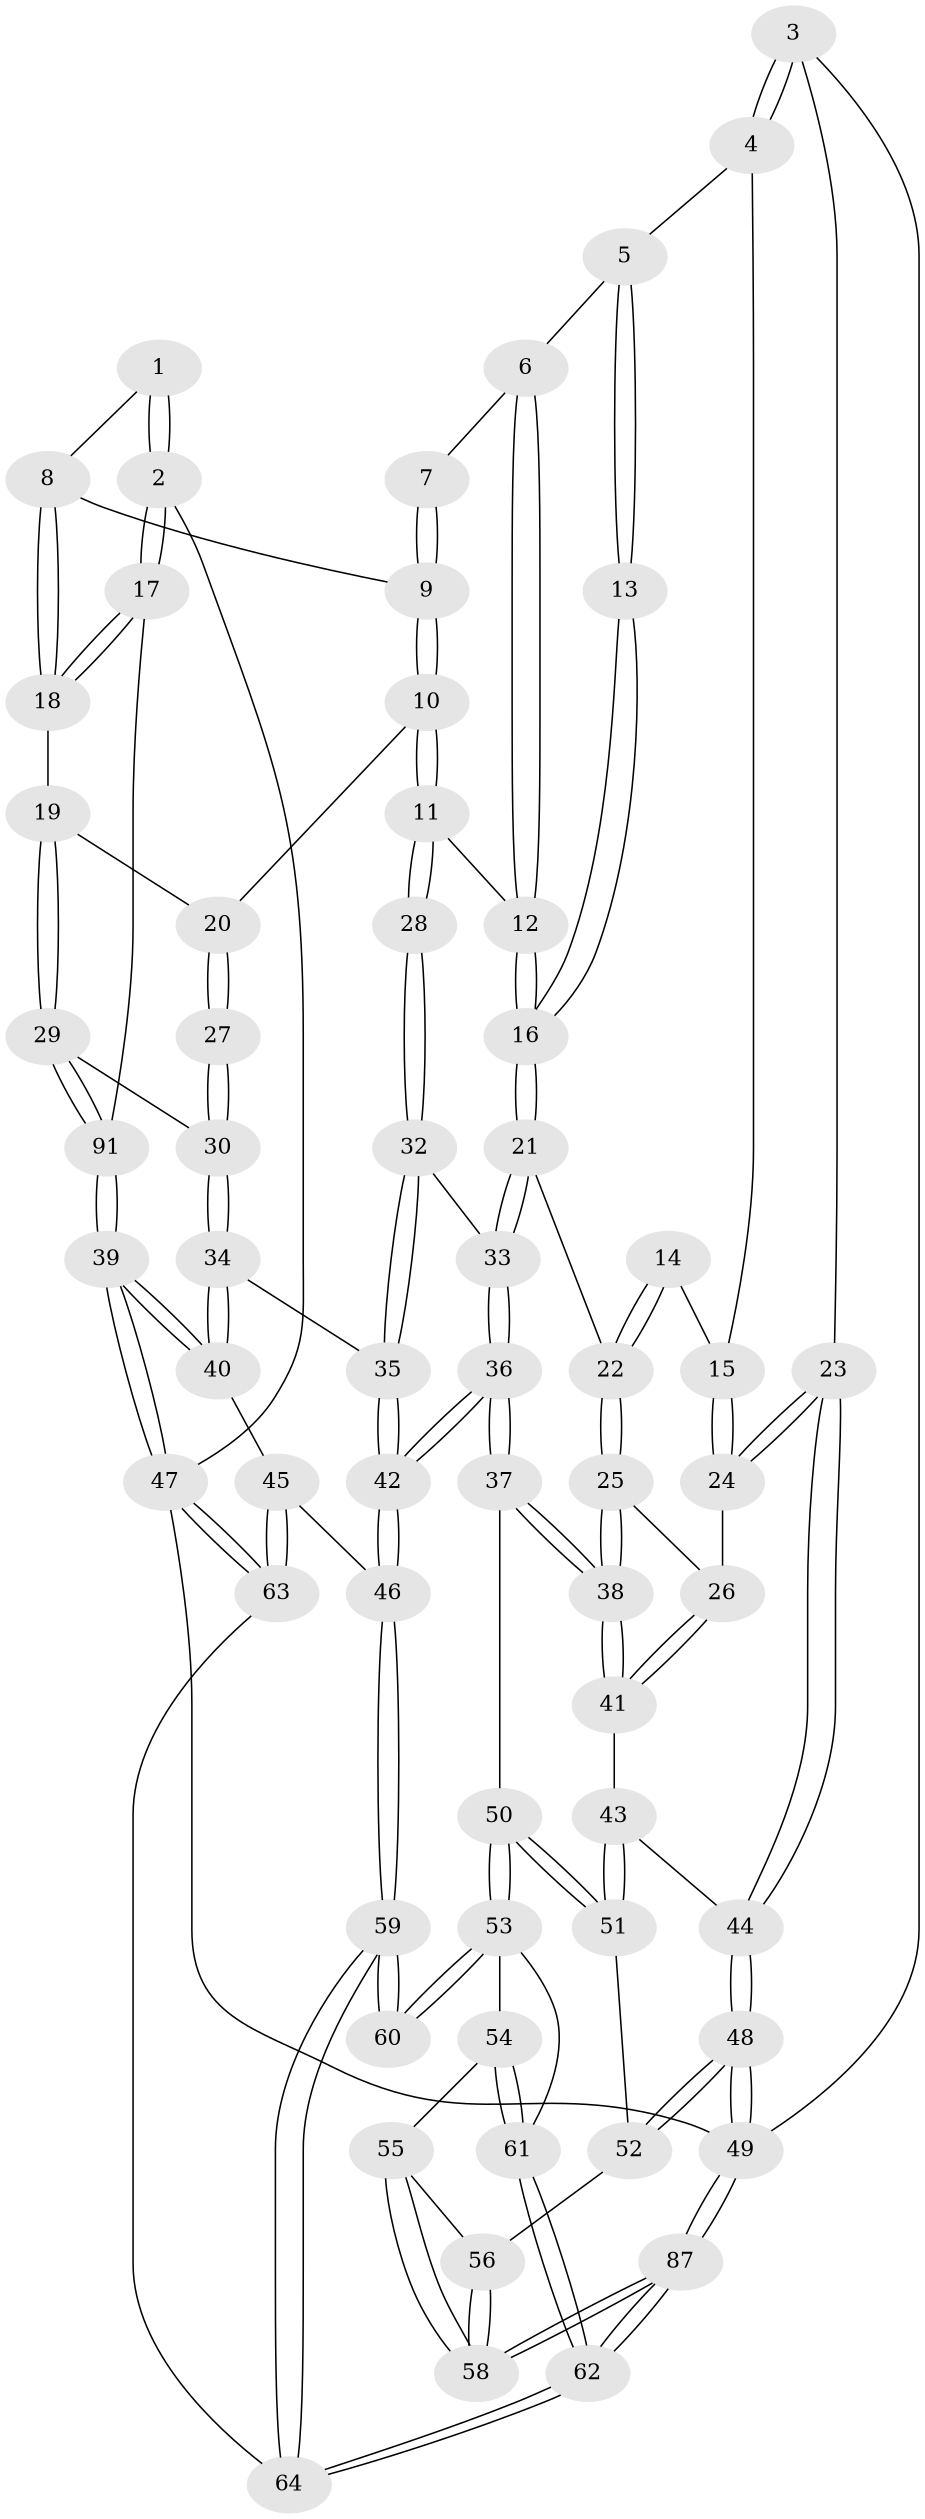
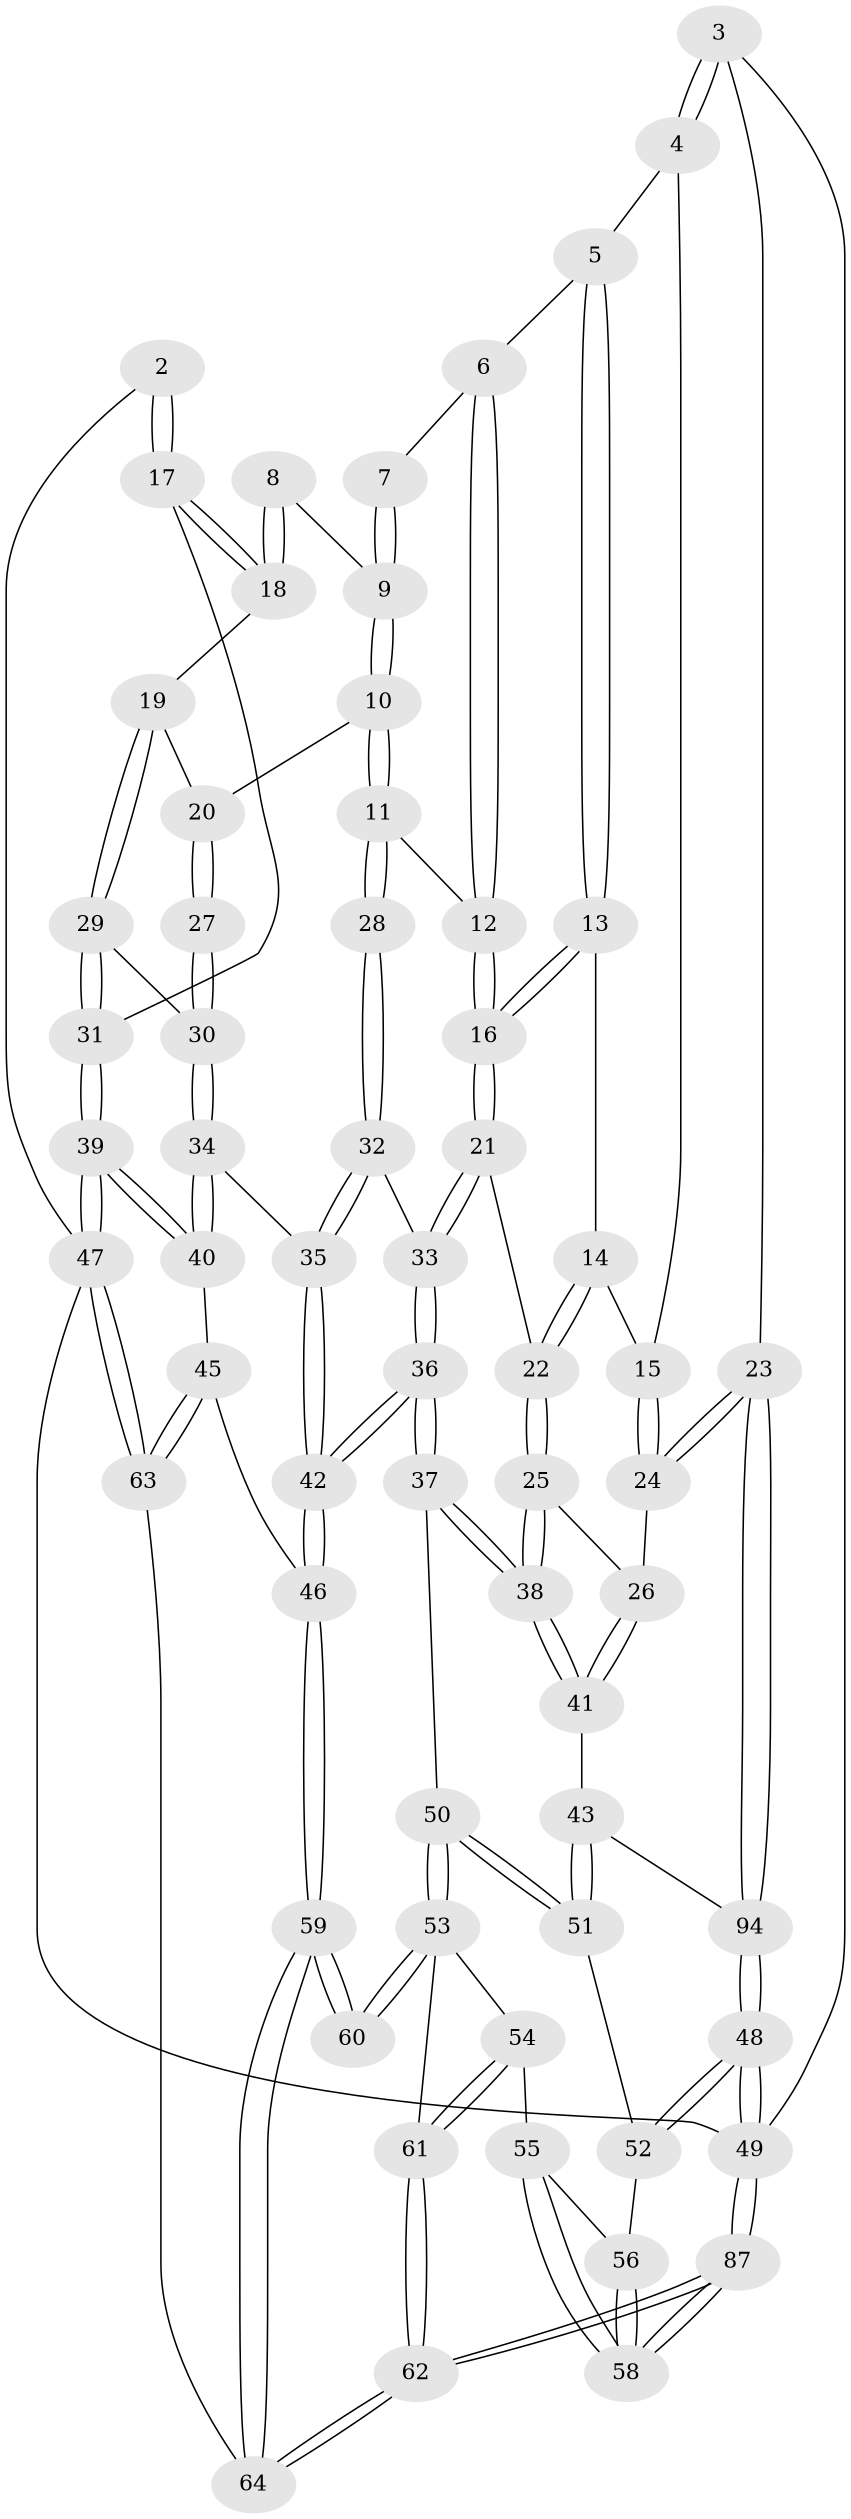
(159, 368) -> none
none -> (596, 1092)
(107, 1148) -> (91, 1037)
(741, 1928) -> (750, 1928)
